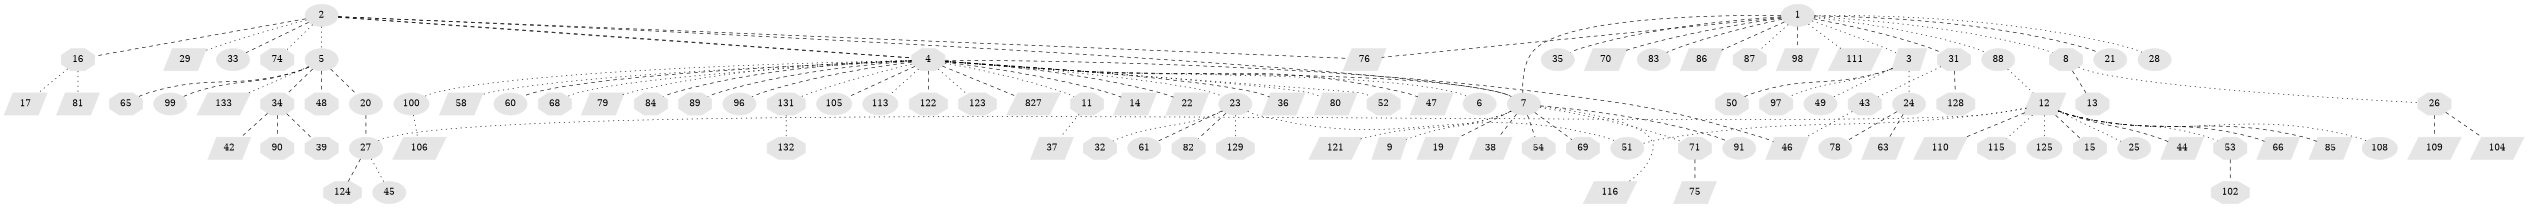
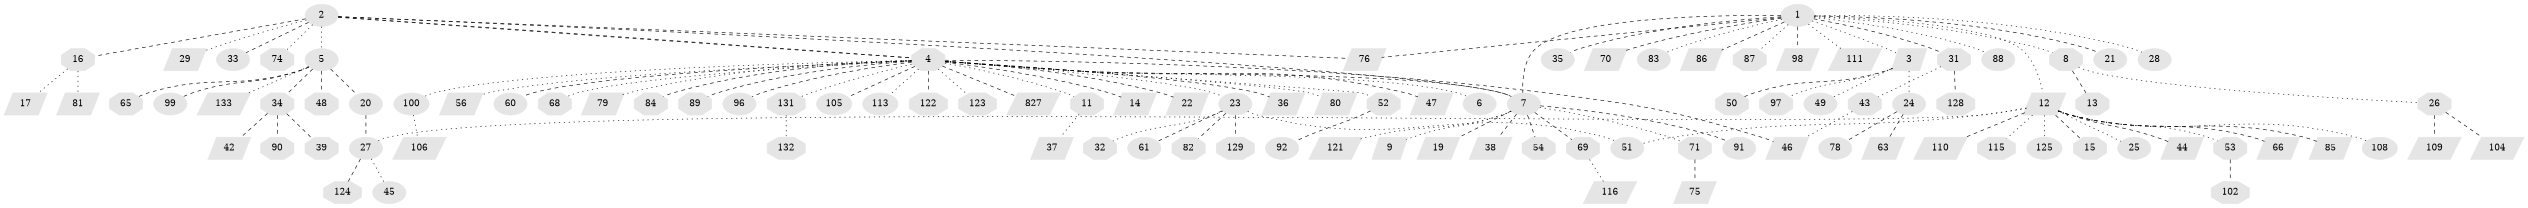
(1724, 34) -> (1724, 34)
(2020, 81) -> (1944, 27)
(461, 104) -> (461, 104)
(1235, 126) -> (1235, 126)
(1649, 137) -> (1597, 170)
none -> (1282, 148)
